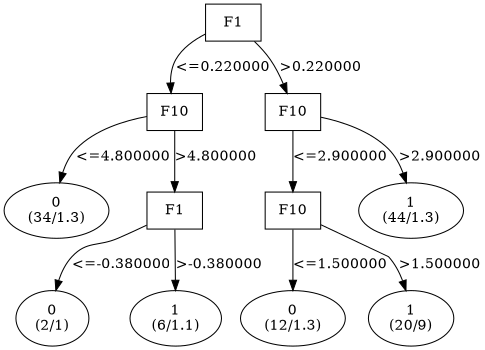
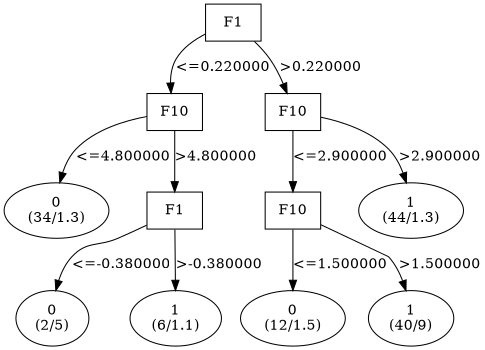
(52, 318) -> (52, 318)
(293, 318) -> (293, 318)
(411, 318) -> (411, 318)
